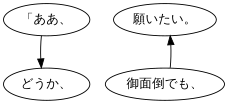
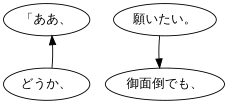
(41, 47) -> (53, 56)
(171, 56) -> (159, 47)
